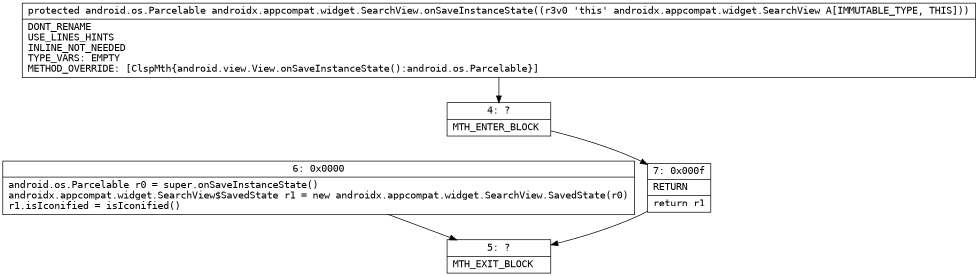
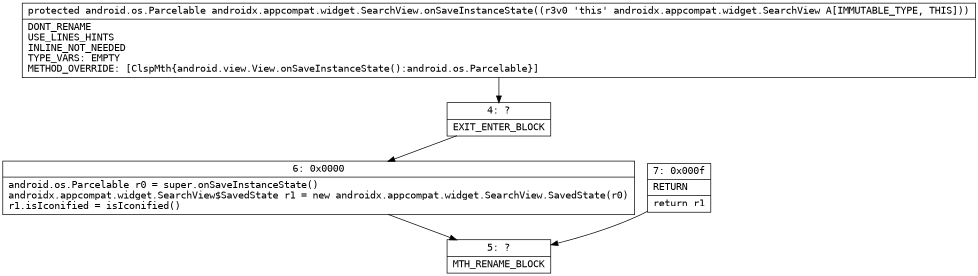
(496, 127) -> (499, 127)
(597, 144) -> (426, 147)
(493, 264) -> (499, 264)
